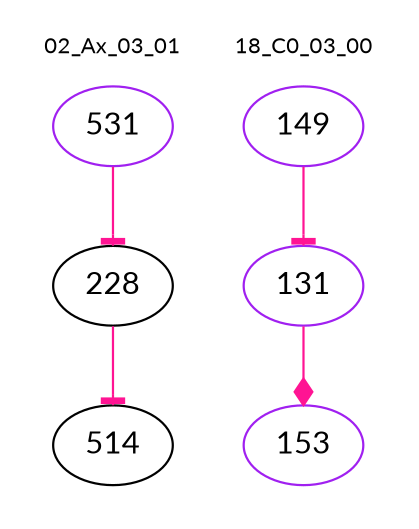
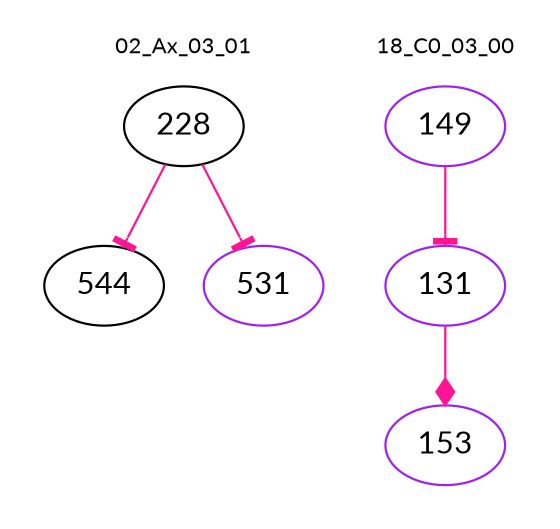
(113, 201) -> (221, 201)
(113, 445) -> (104, 286)
